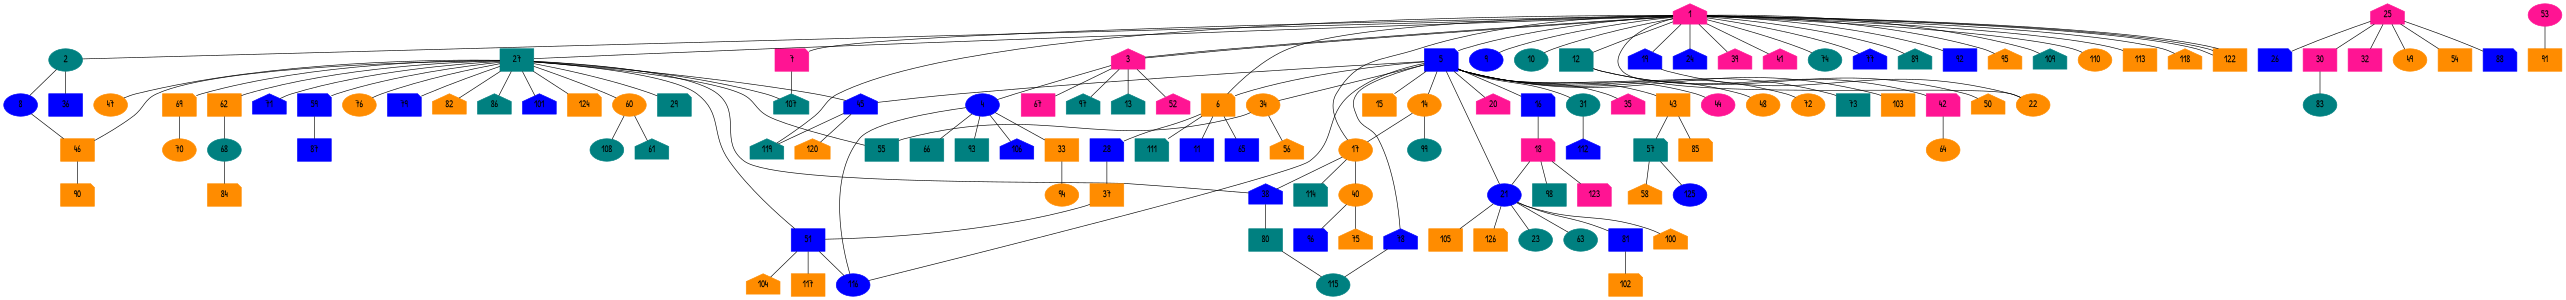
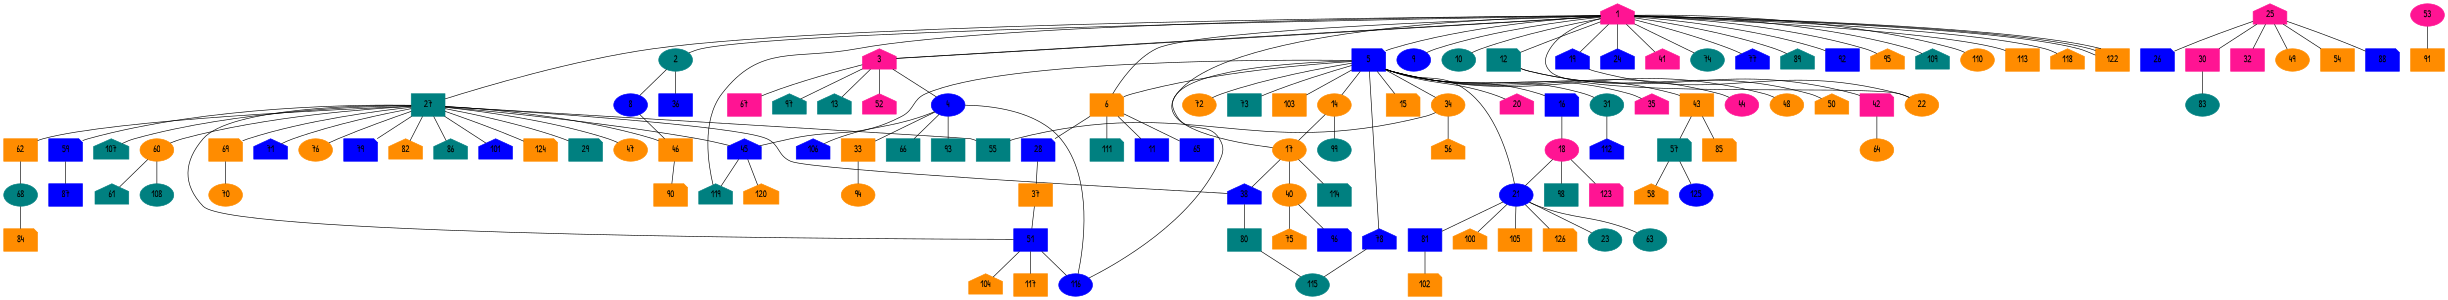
(792, 60) -> none
(1735, 60) -> none
(1538, 150) -> (1562, 150)
